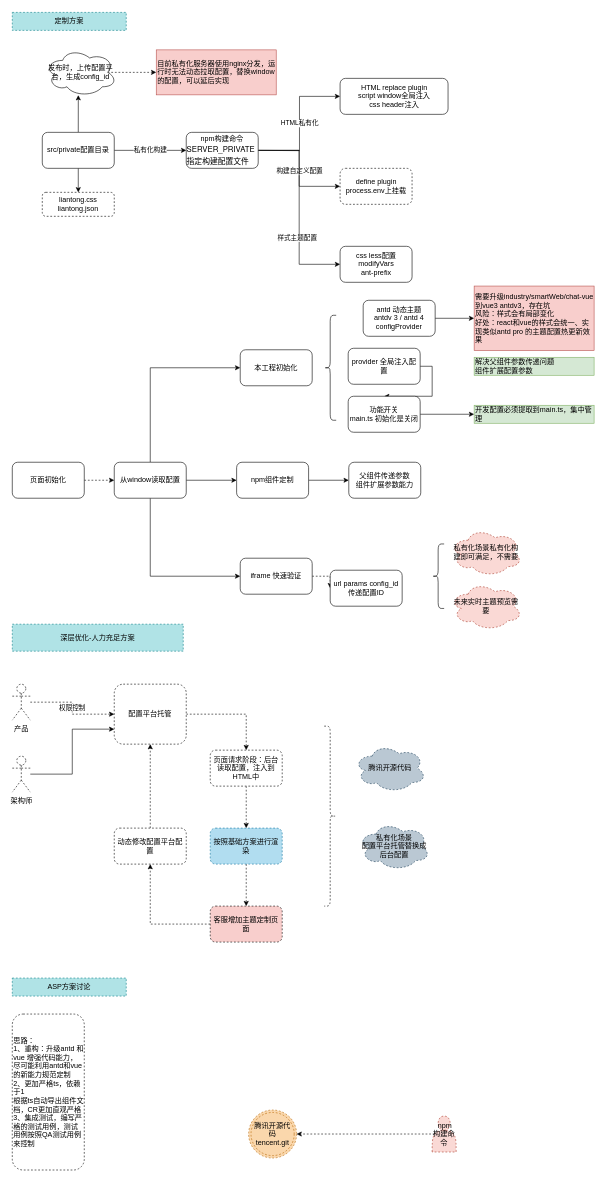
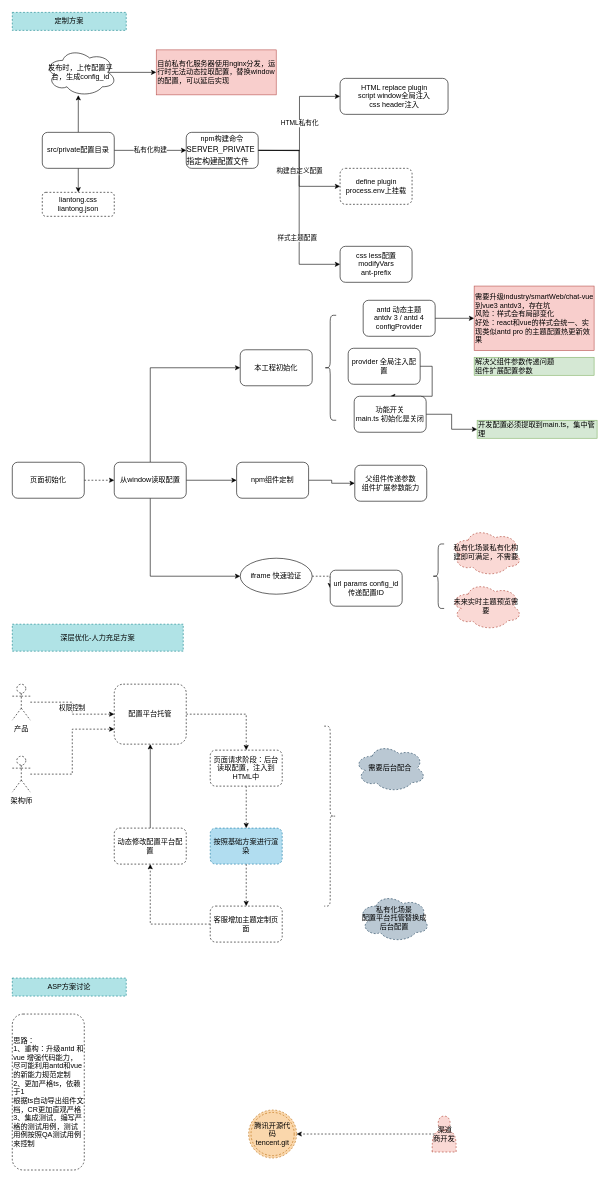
(130, 72) -> (130, 72)
(384, 414) -> (390, 414)
(534, 414) -> (537, 429)
(385, 480) -> (391, 483)
(276, 576) -> (276, 576)
(72, 754) -> (72, 754)
(390, 768) -> (390, 768)
(150, 788) -> (150, 788)
(394, 846) -> (394, 918)
(246, 924) -> (246, 924)
(444, 1134) -> (444, 1134)
